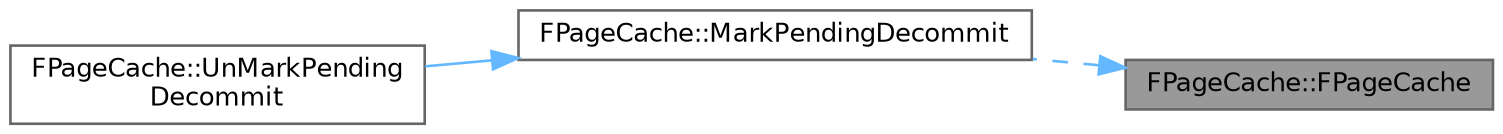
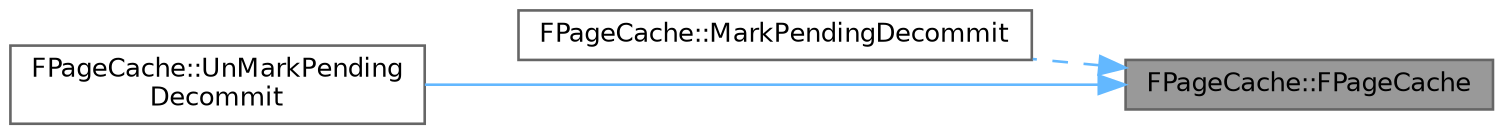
(459, 63) -> (761, 85)
